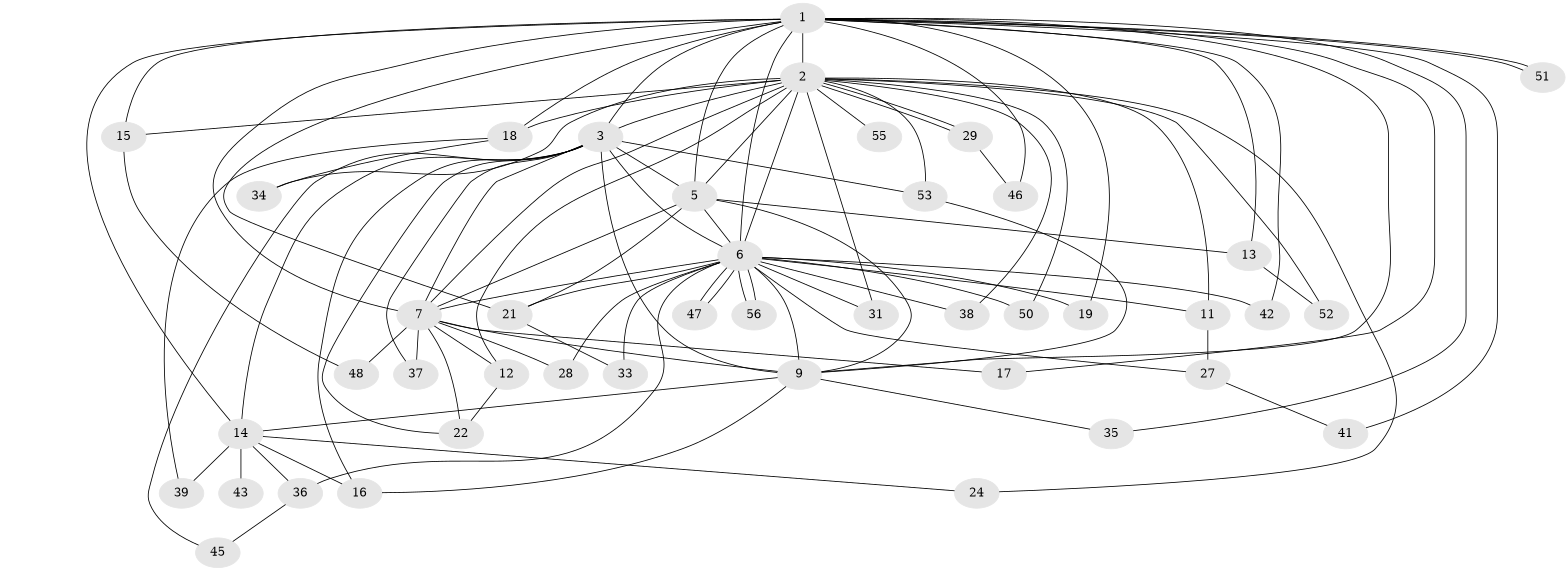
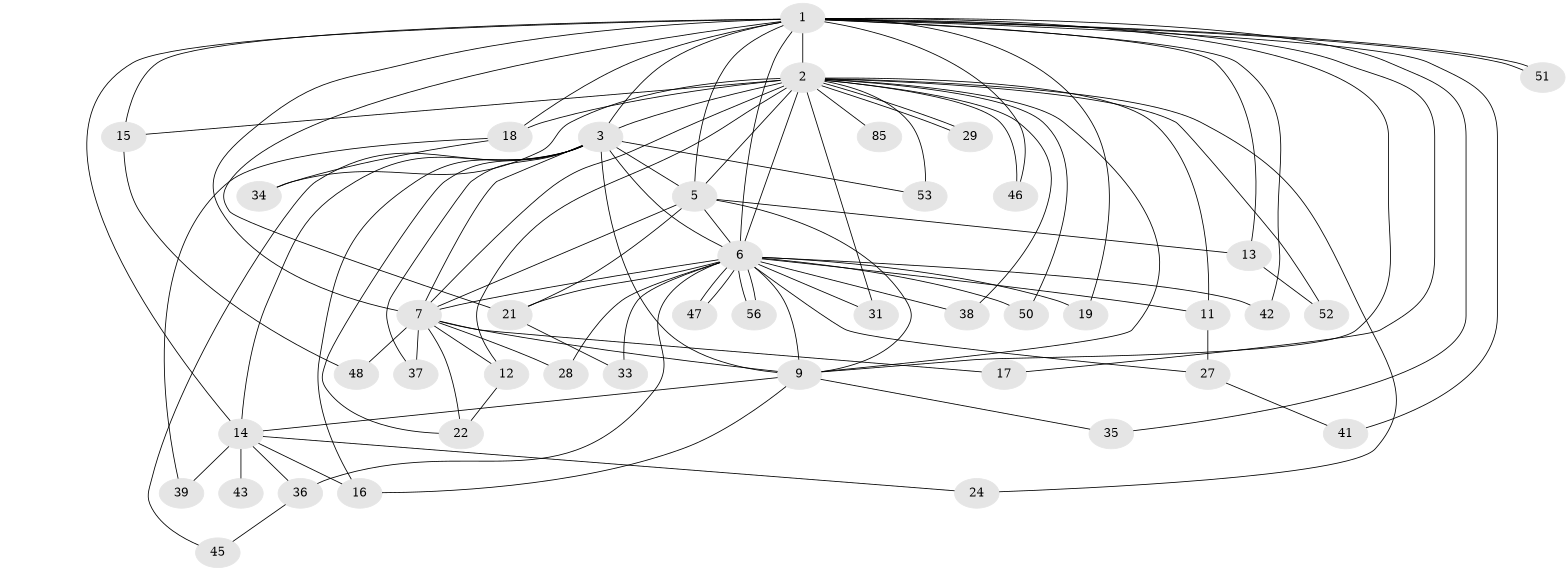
(879, 137) -> (879, 137)
(993, 167) -> (986, 113)
(1091, 340) -> (1152, 228)
